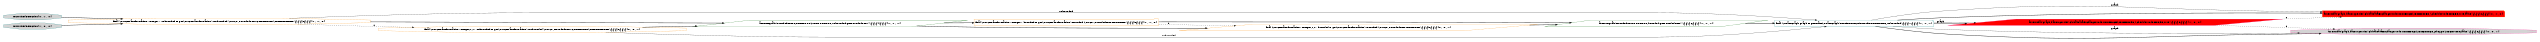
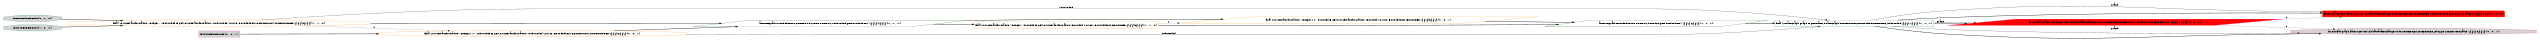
none -> (219, 34)
